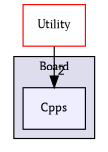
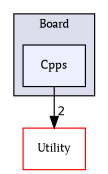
(54, 63) -> (54, 103)
